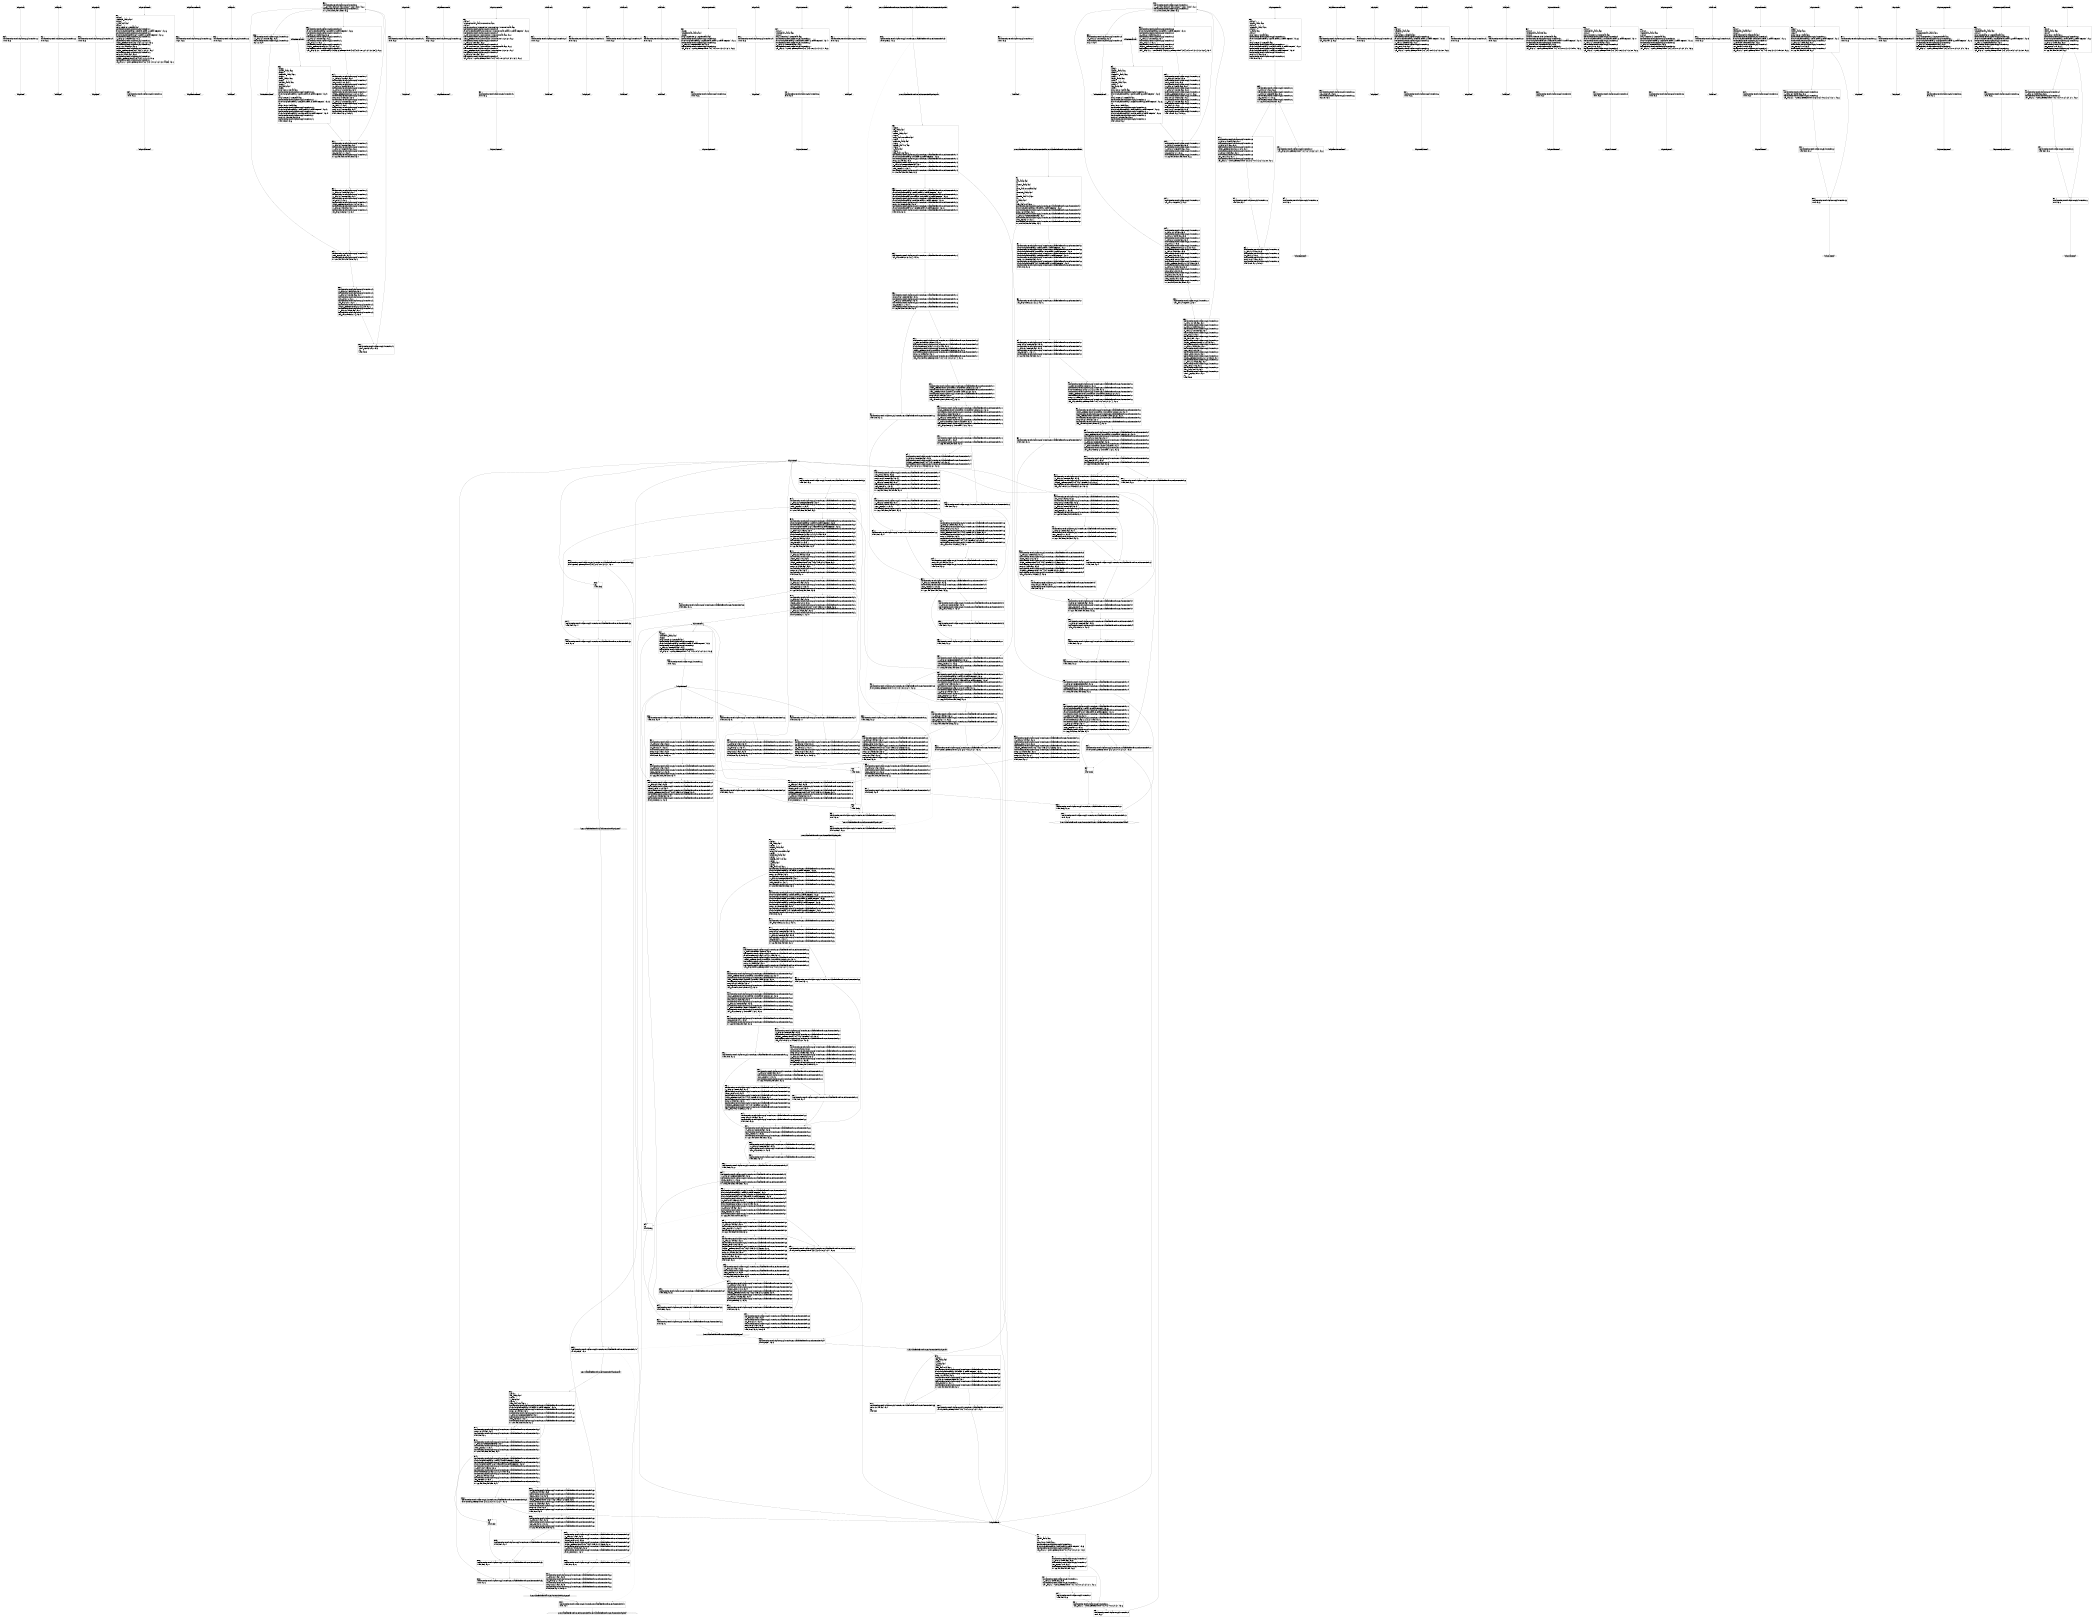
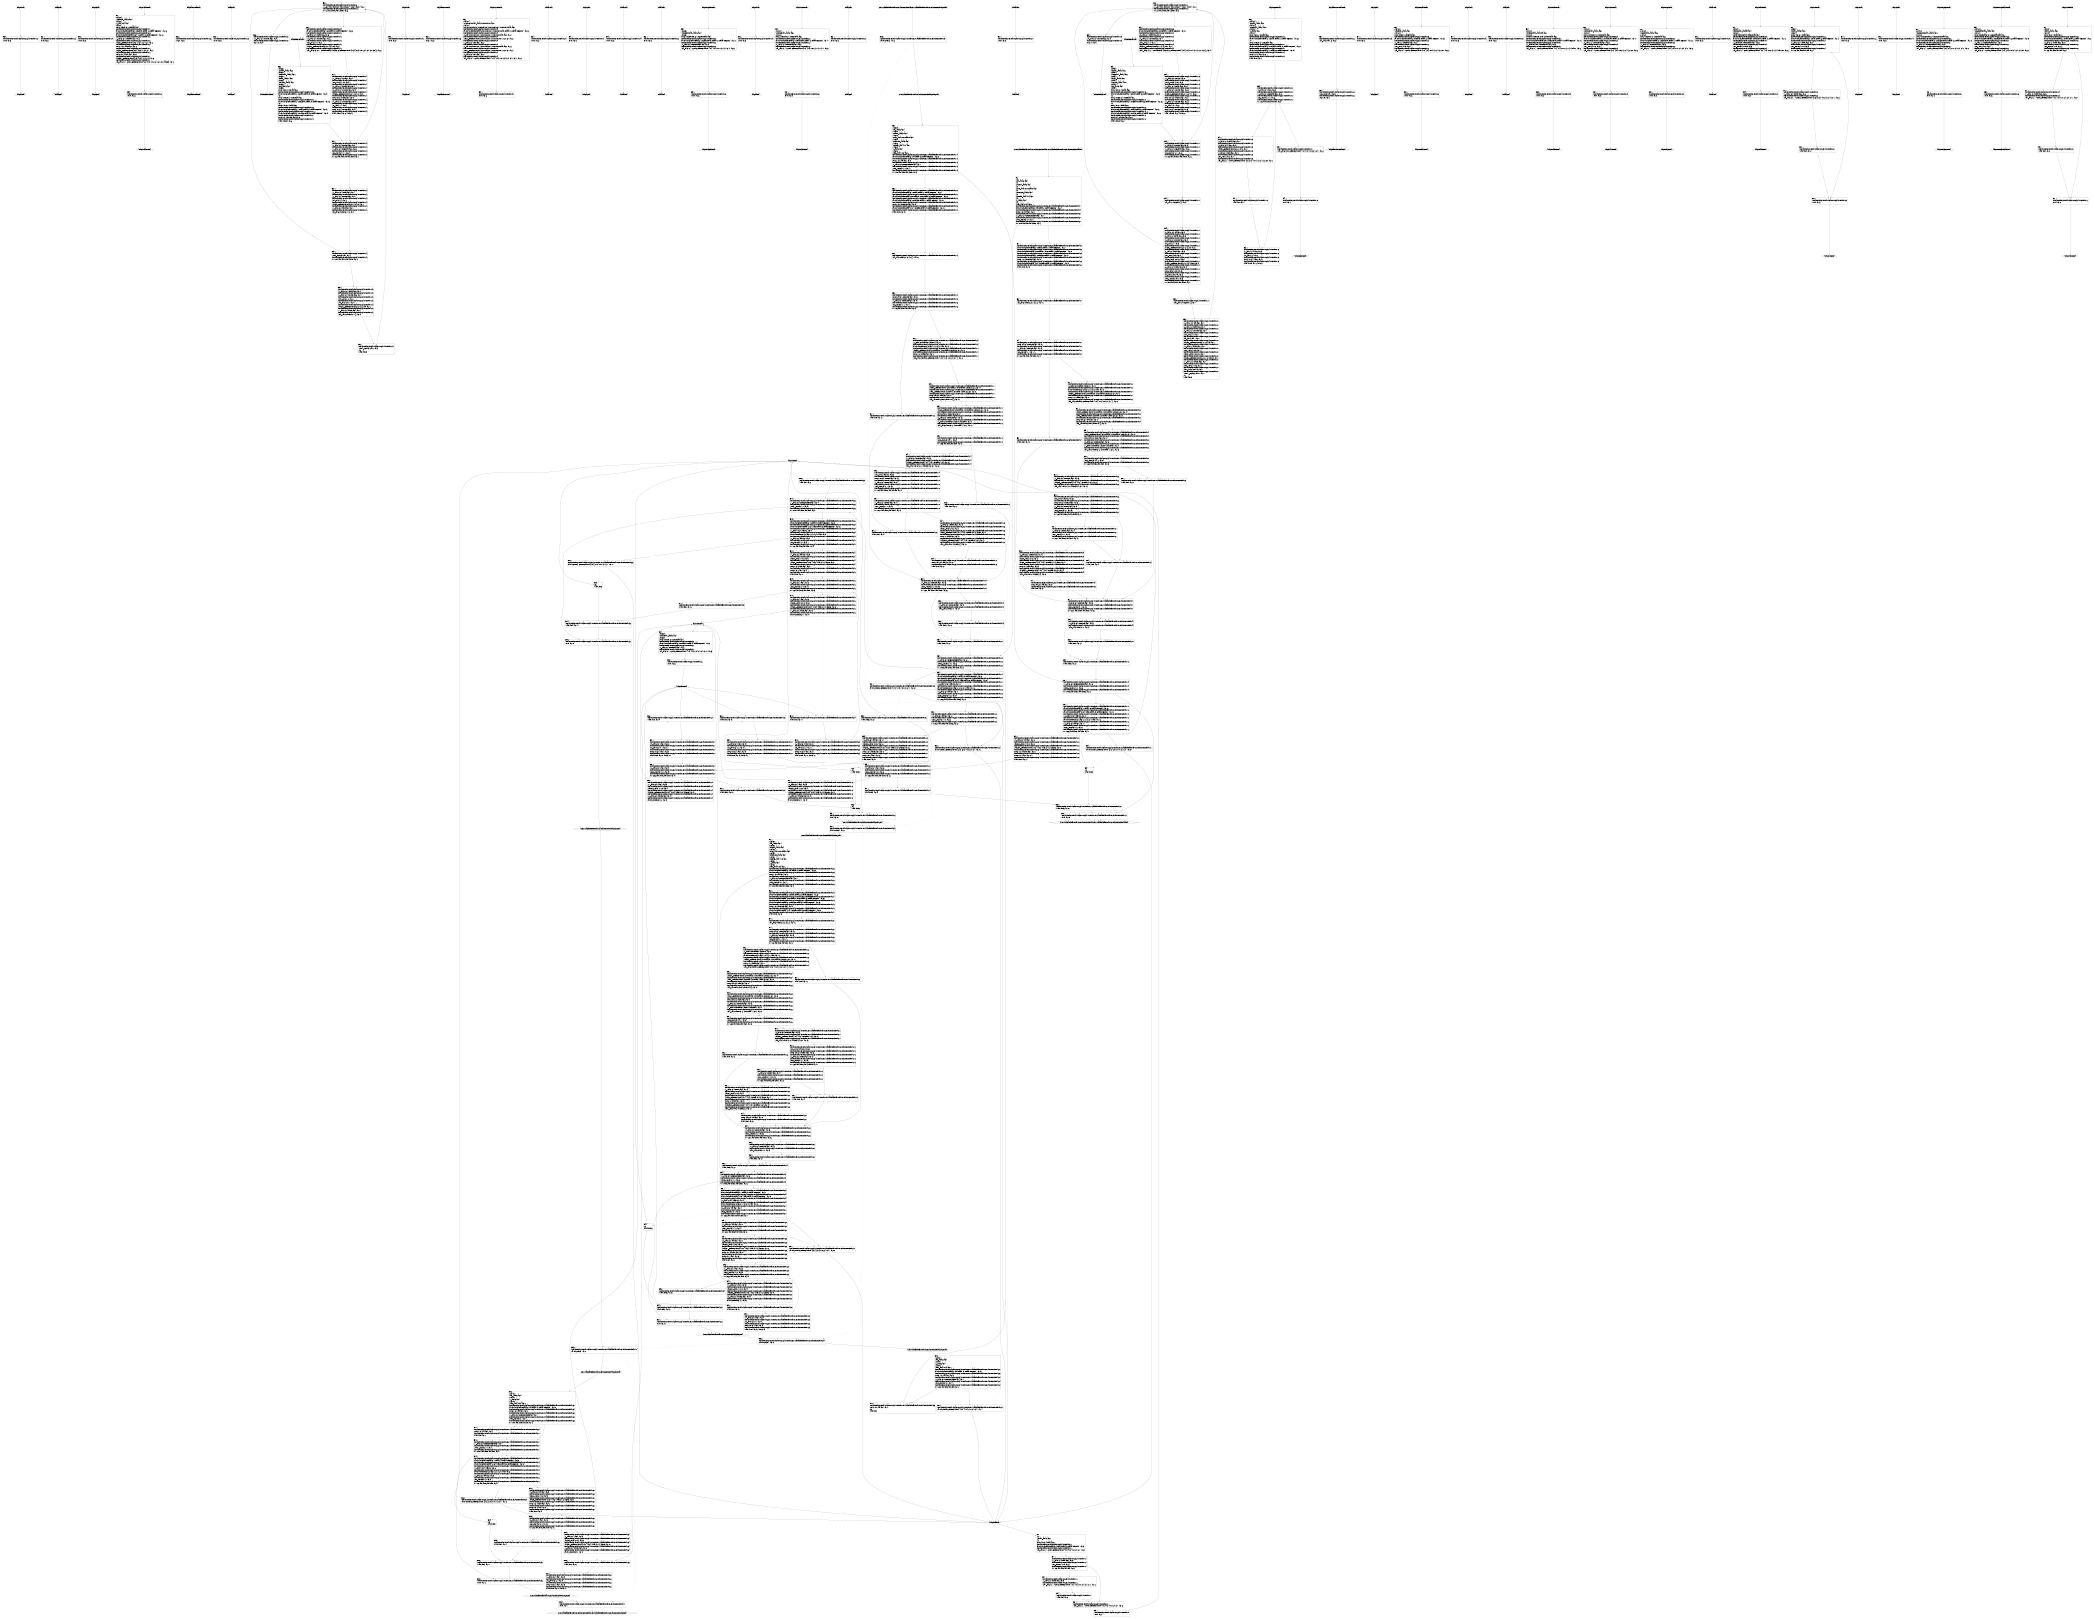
(496, 150) -> none
